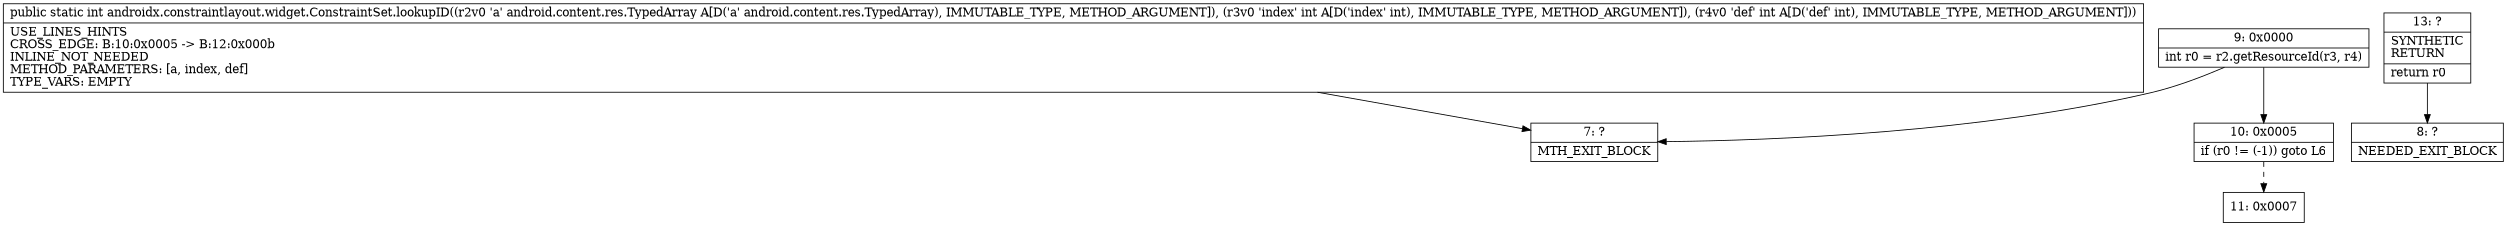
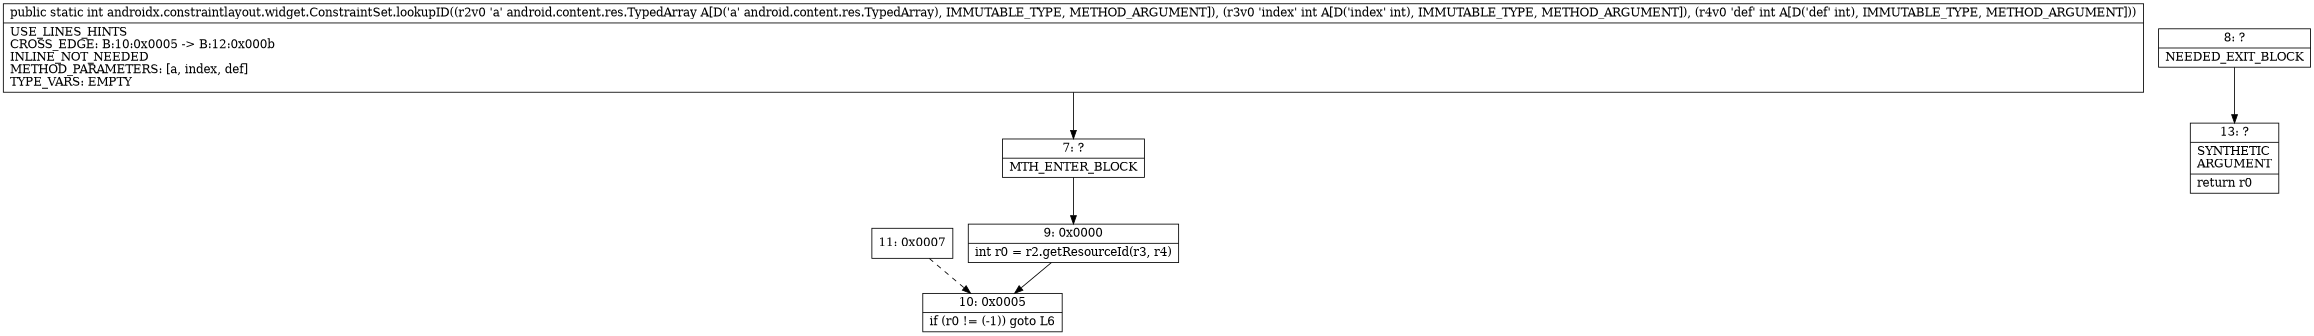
(2418, 54) -> (2235, 164)
(2427, 99) -> (2235, 91)
(1949, 126) -> (1073, 196)
(1594, 152) -> (1073, 167)
(2264, 173) -> (947, 273)
